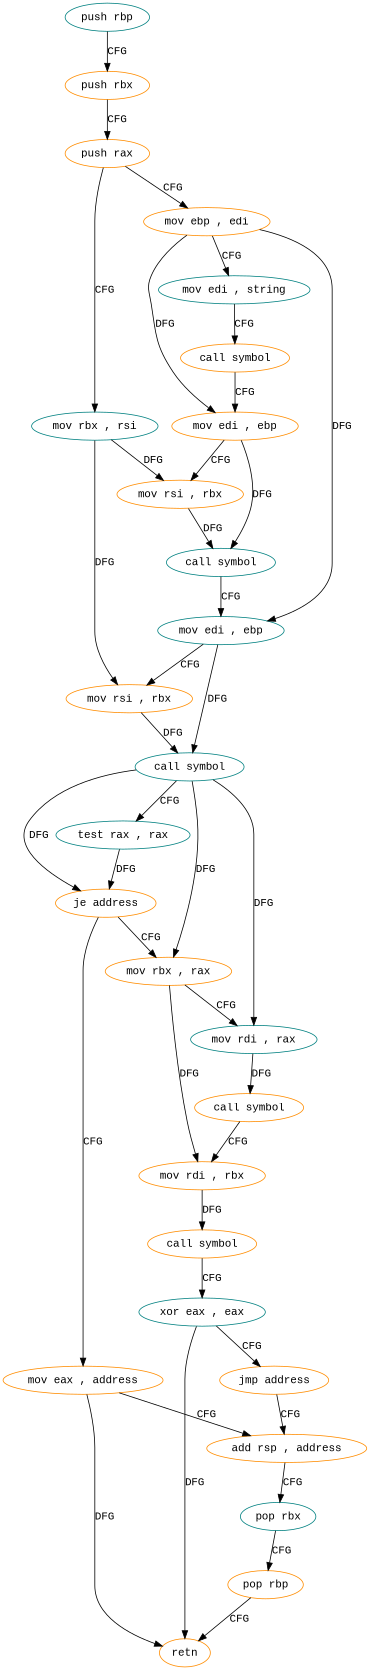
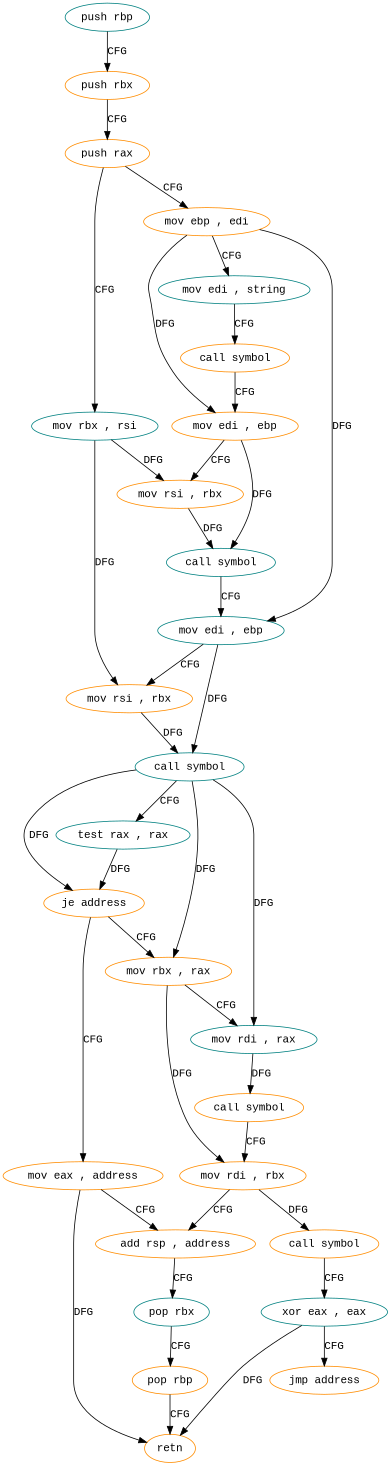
(280, 1410) -> (212, 1207)
